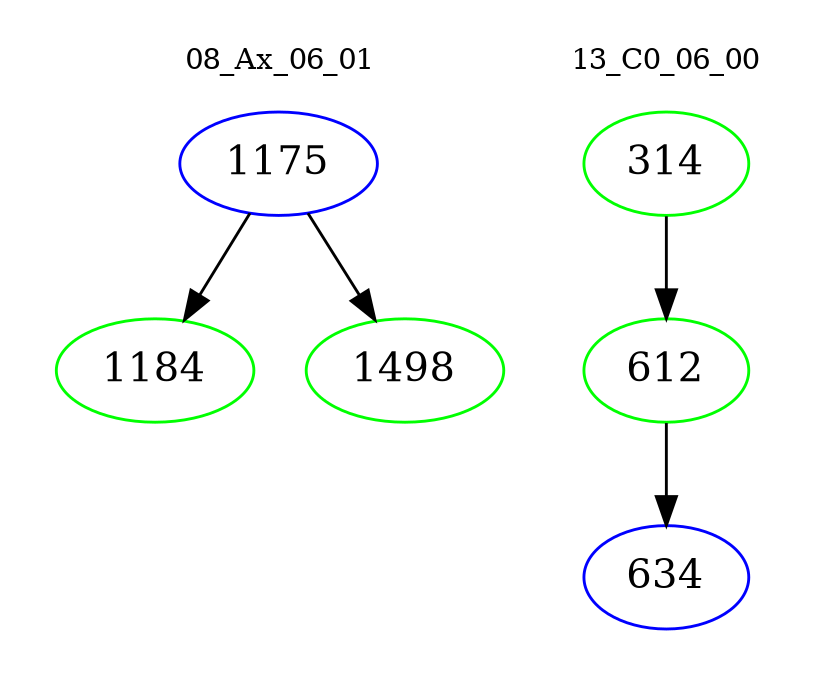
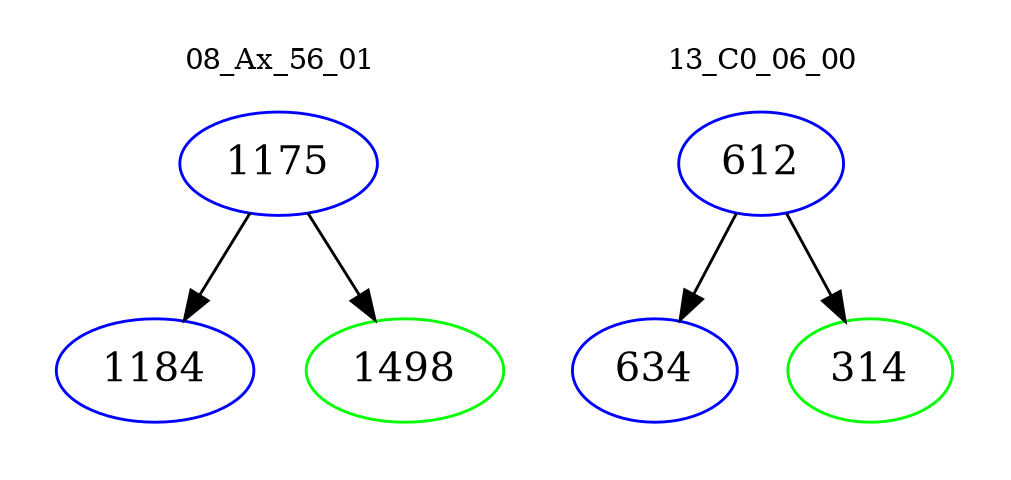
(280, 62) -> (280, 62)
(666, 253) -> (809, 254)
(155, 371) -> (155, 371)
(666, 371) -> (761, 164)
